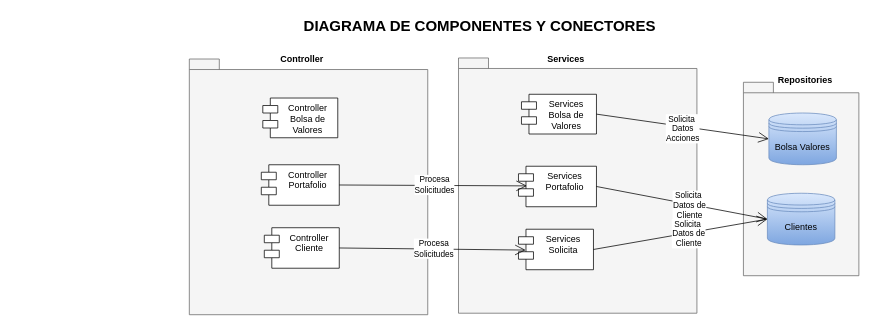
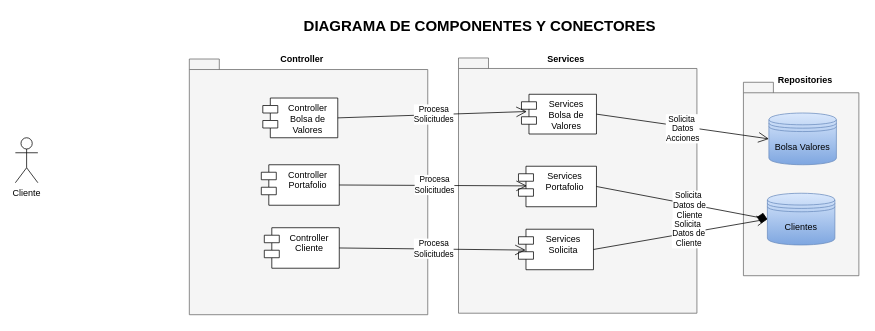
none -> (391, 116)
none -> (27, 160)
(761, 218) -> (757, 217)
